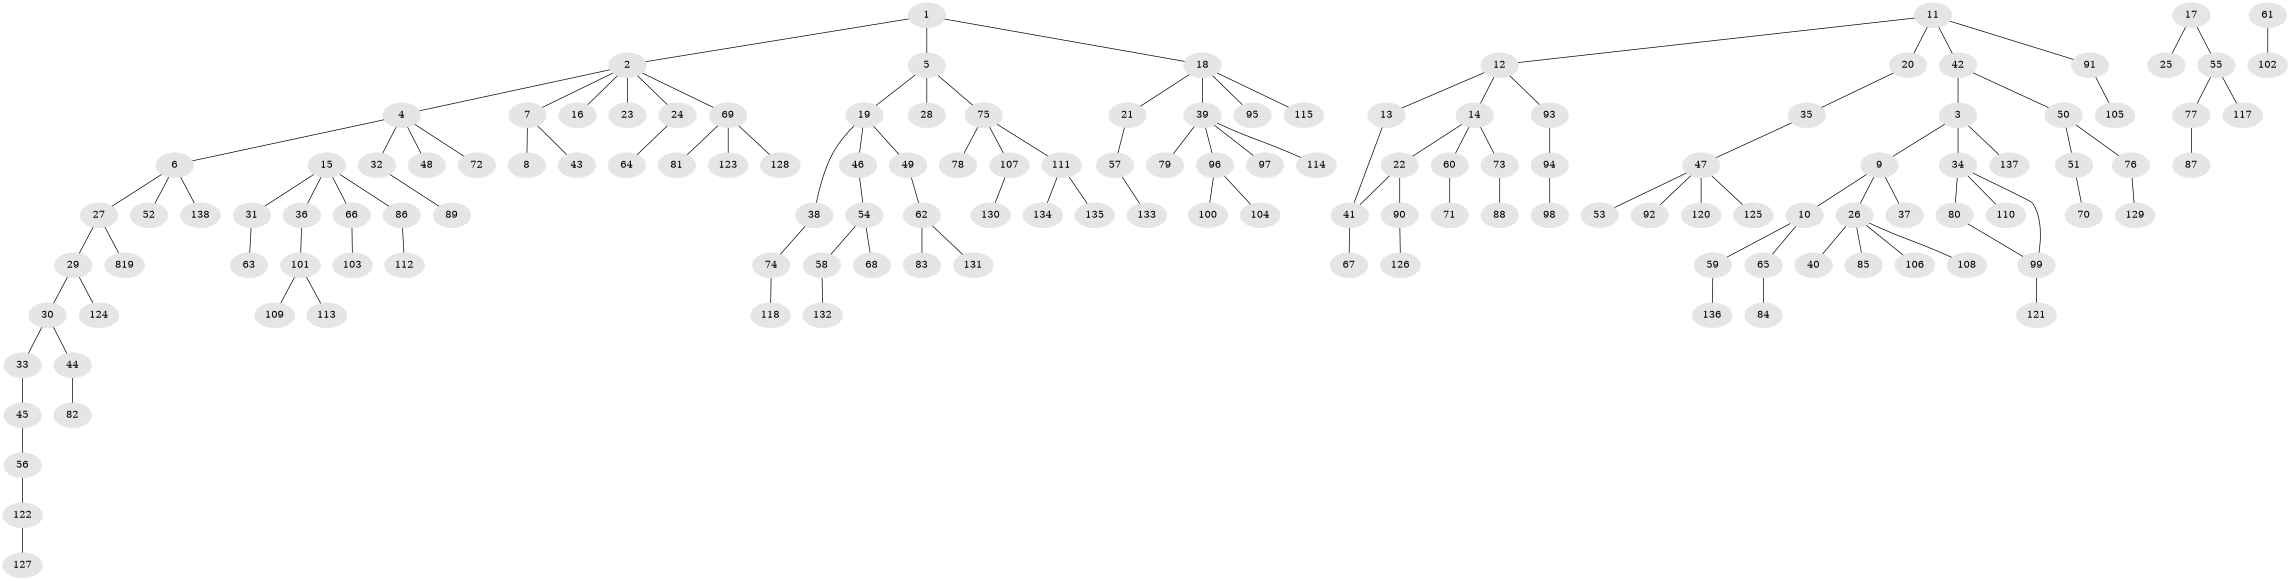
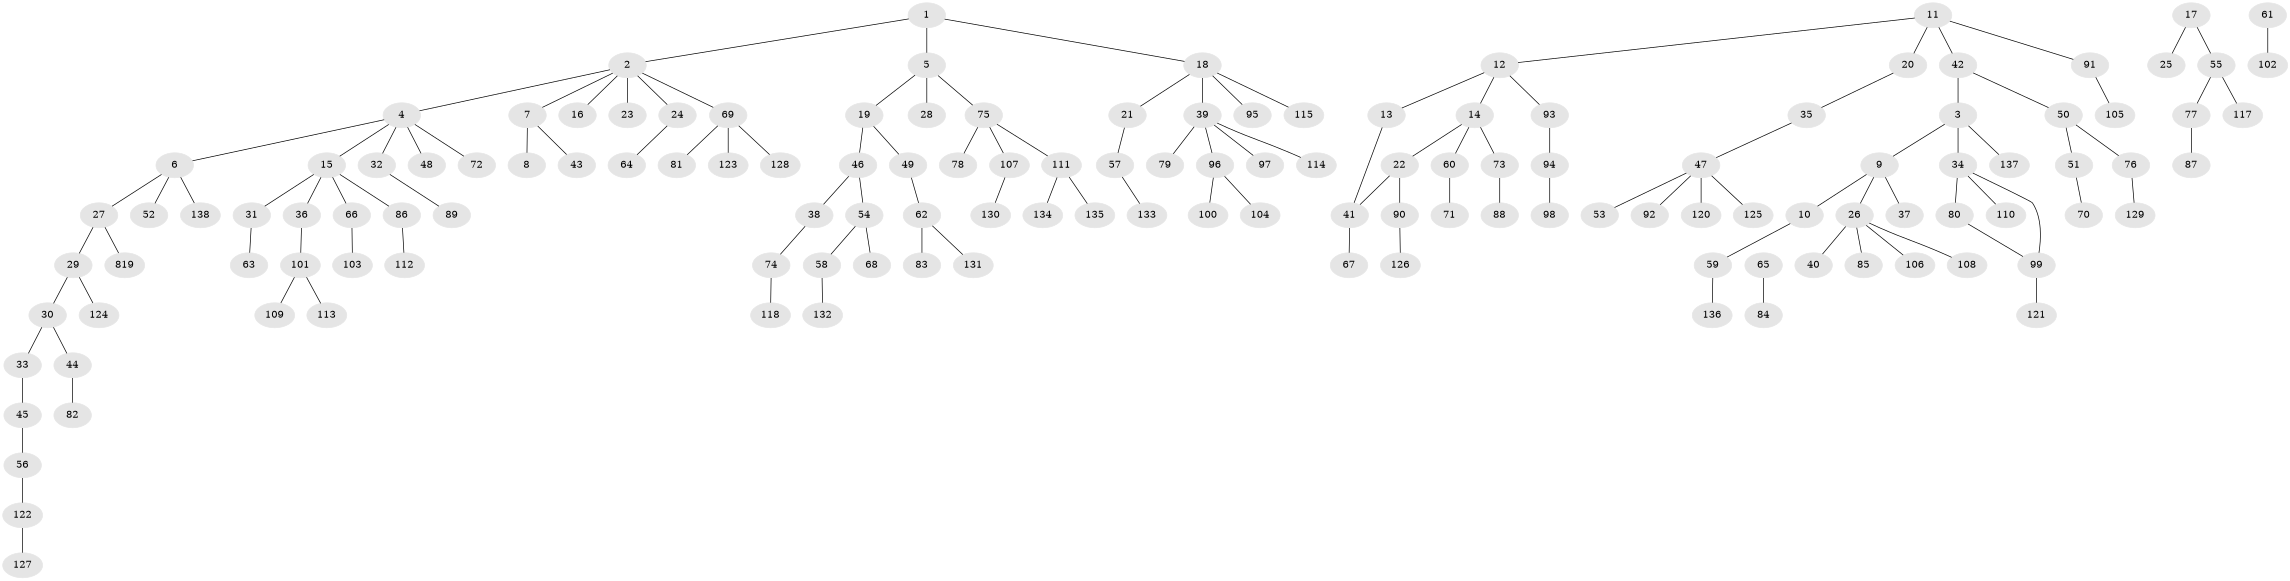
none -> (364, 140)
(829, 161) -> (836, 190)
(1784, 240) -> none
